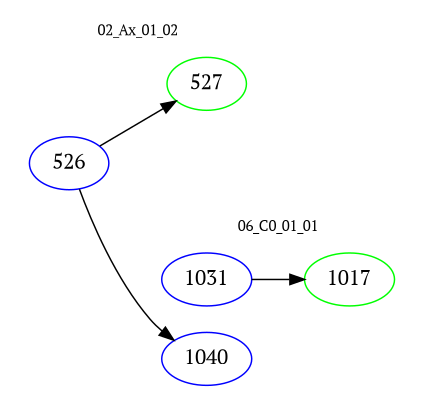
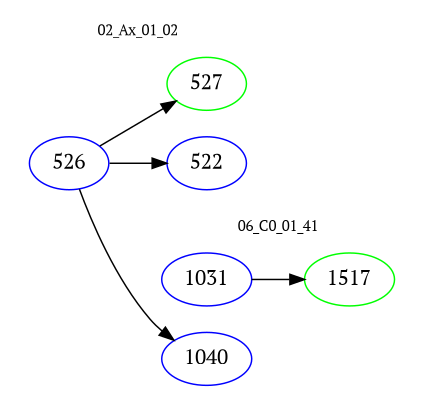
none -> (207, 163)
(278, 227) -> (278, 227)
(350, 279) -> (350, 279)
